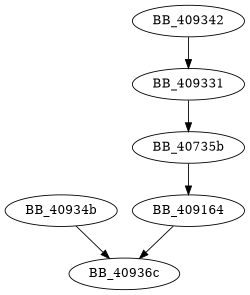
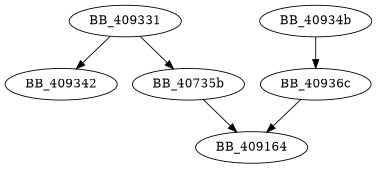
(188, 48) -> (96, 50)
(160, 239) -> (287, 113)
